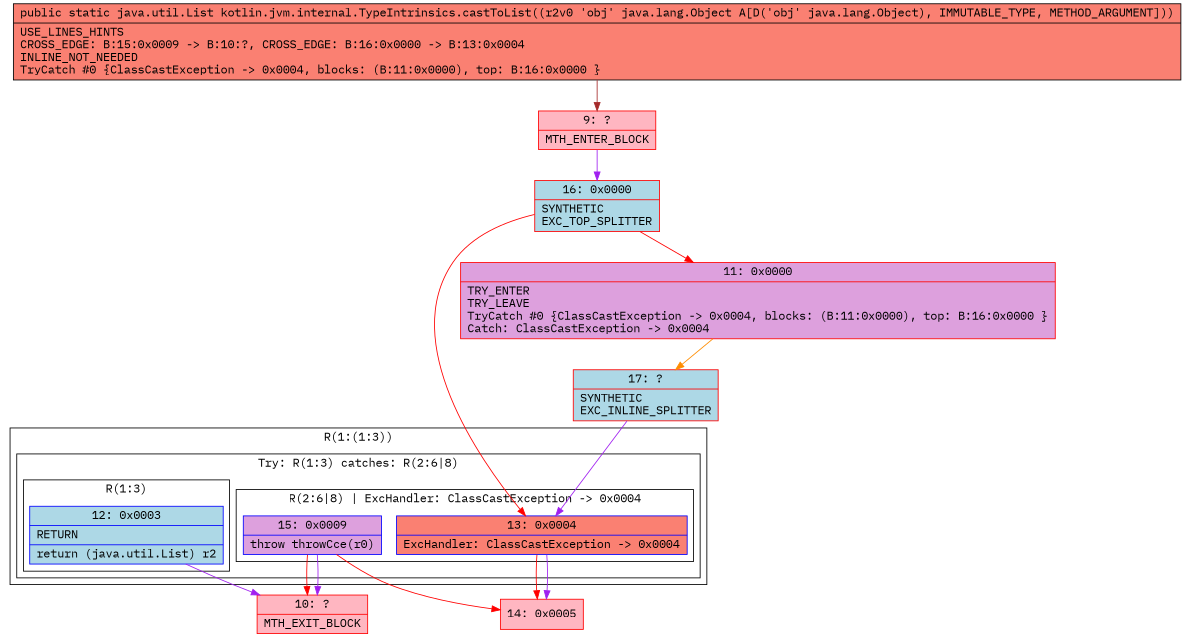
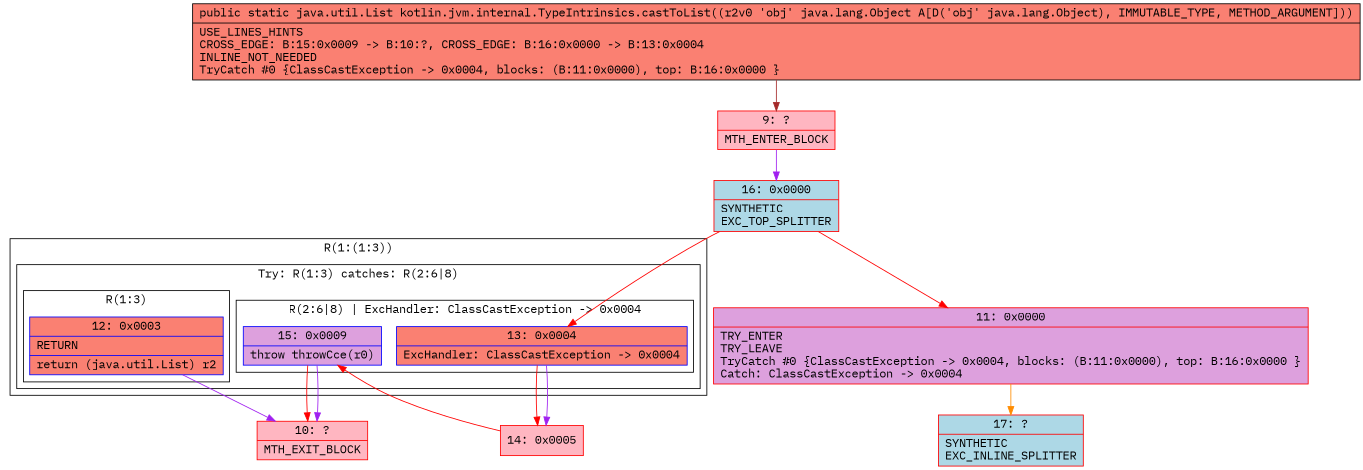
(594, 465) -> none
(126, 535) -> (126, 346)
(410, 592) -> (420, 407)
